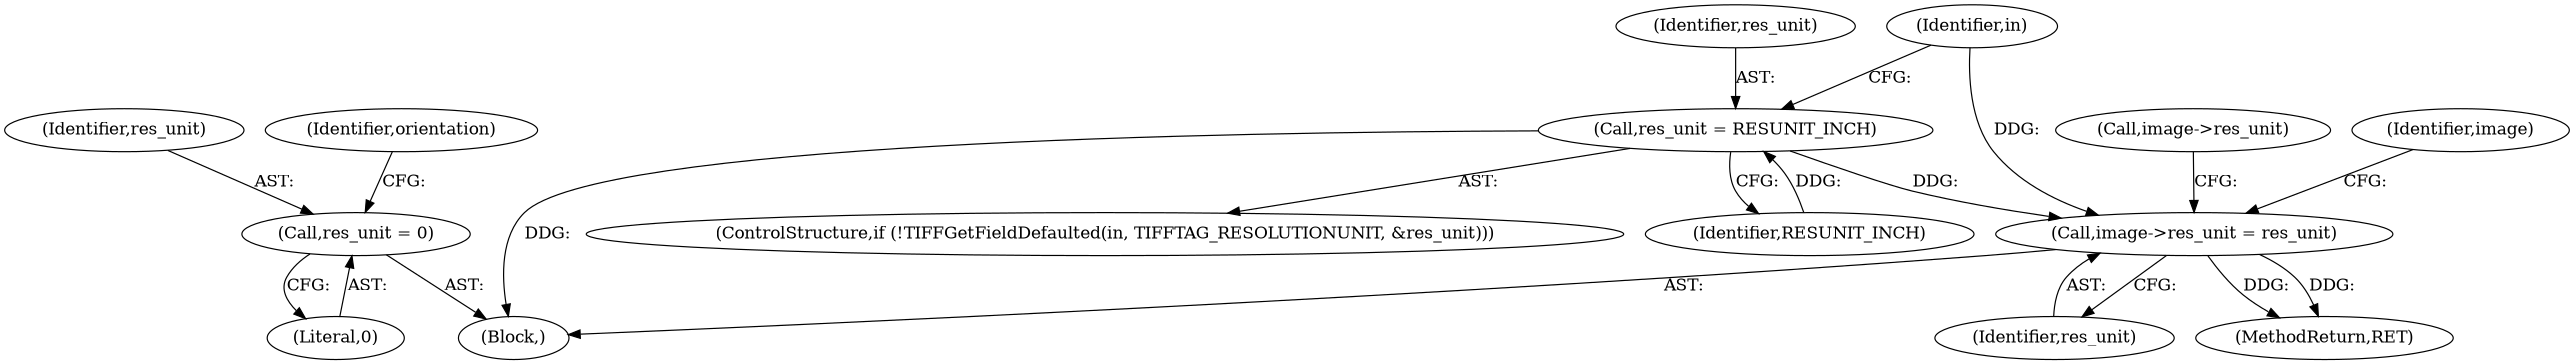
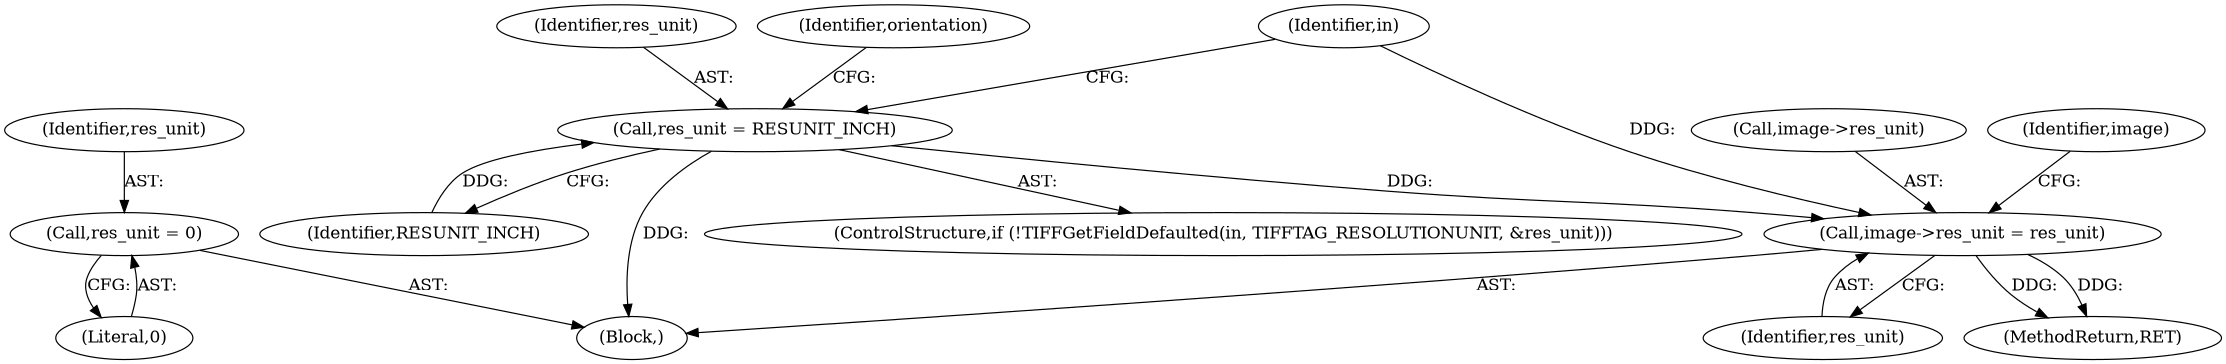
(381, 177) -> (829, 74)
(2219, 182) -> (1927, 182)
